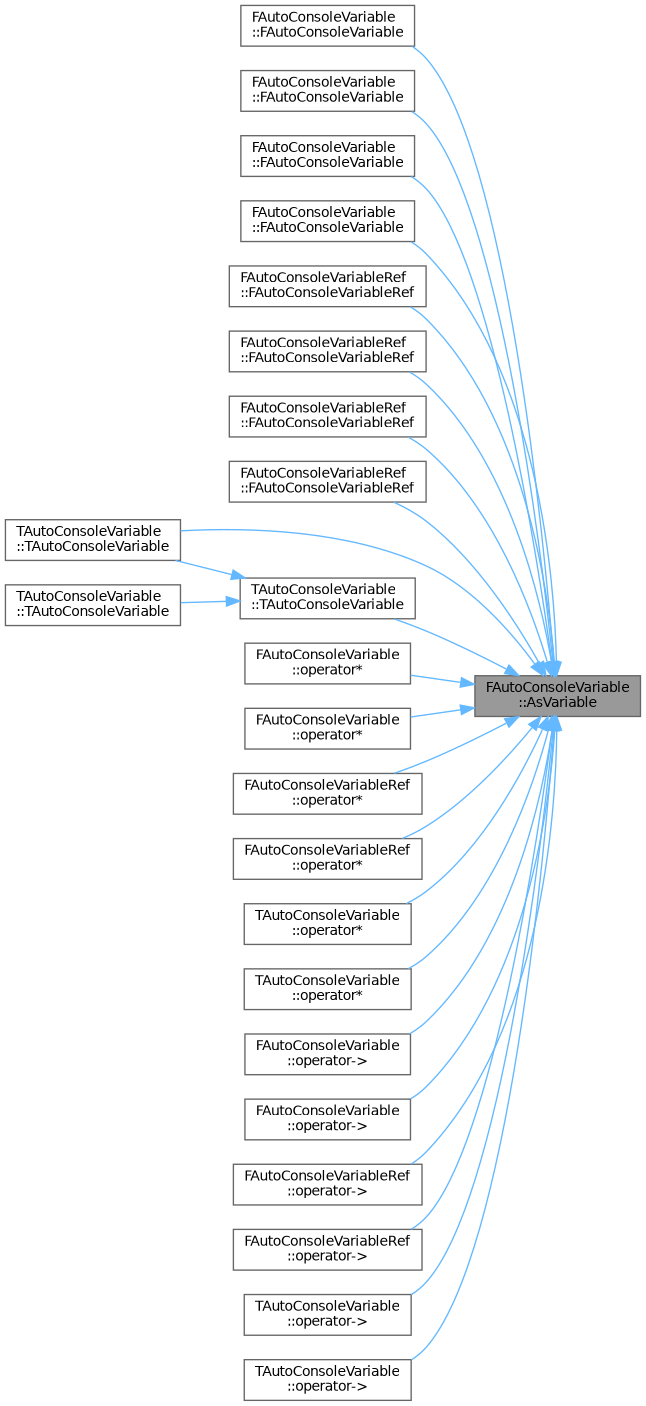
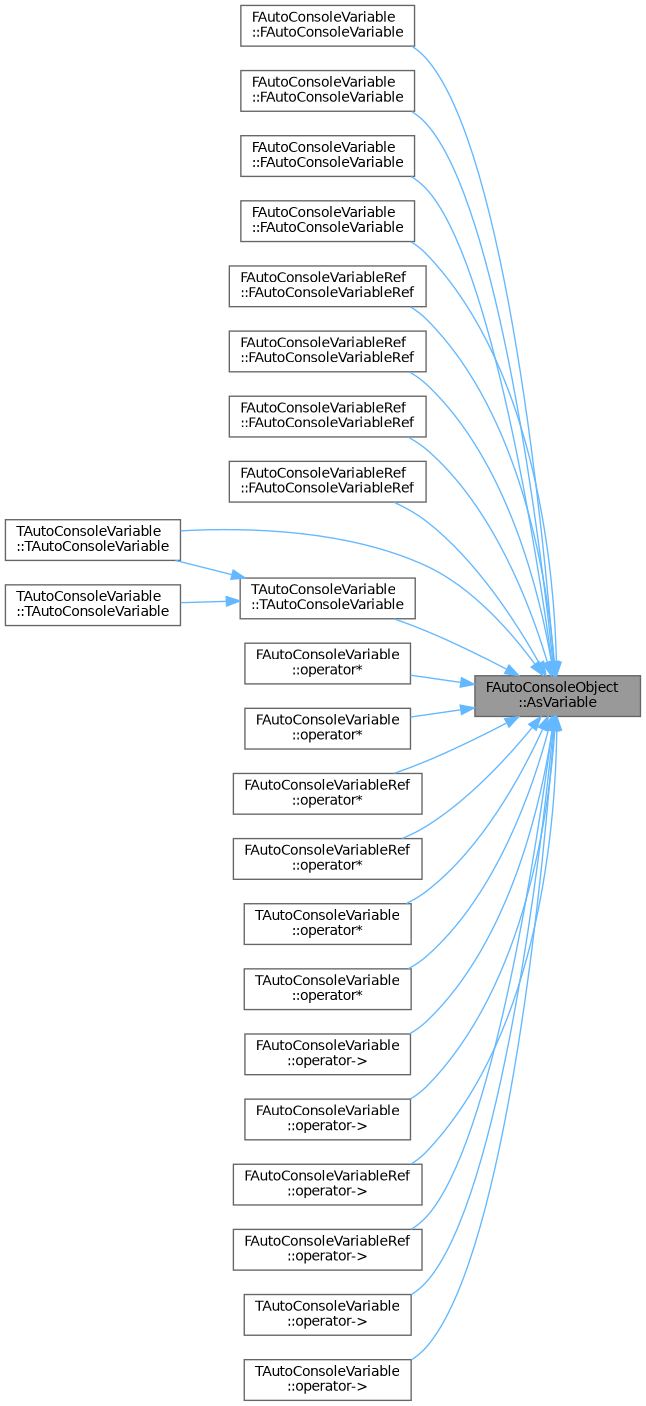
(558, 696) -> (558, 696)
